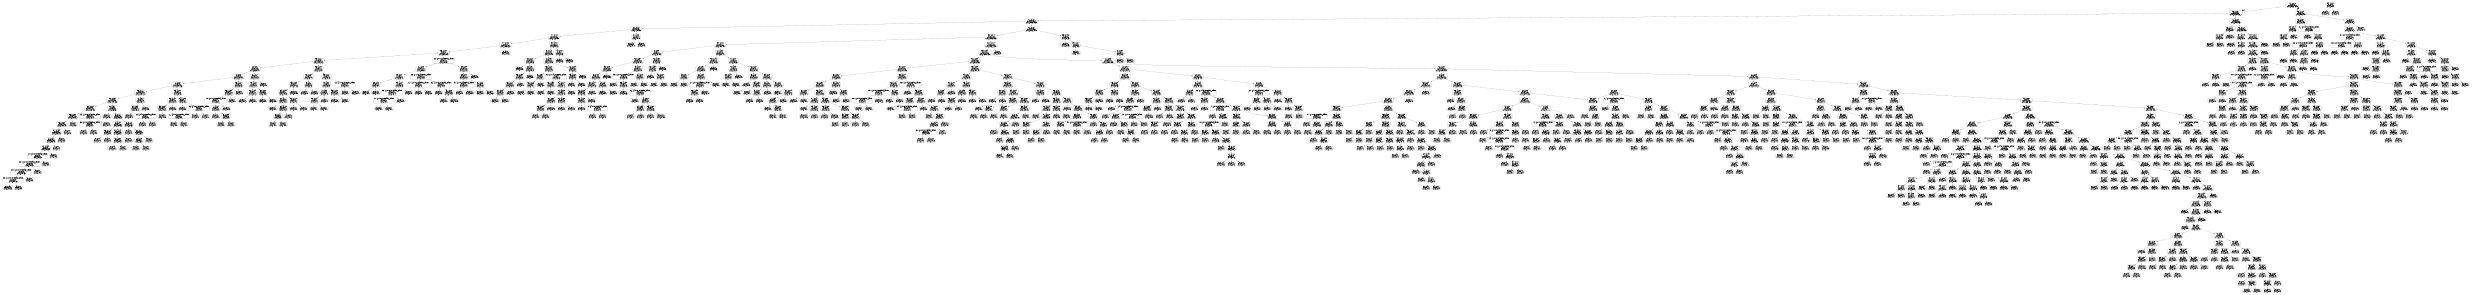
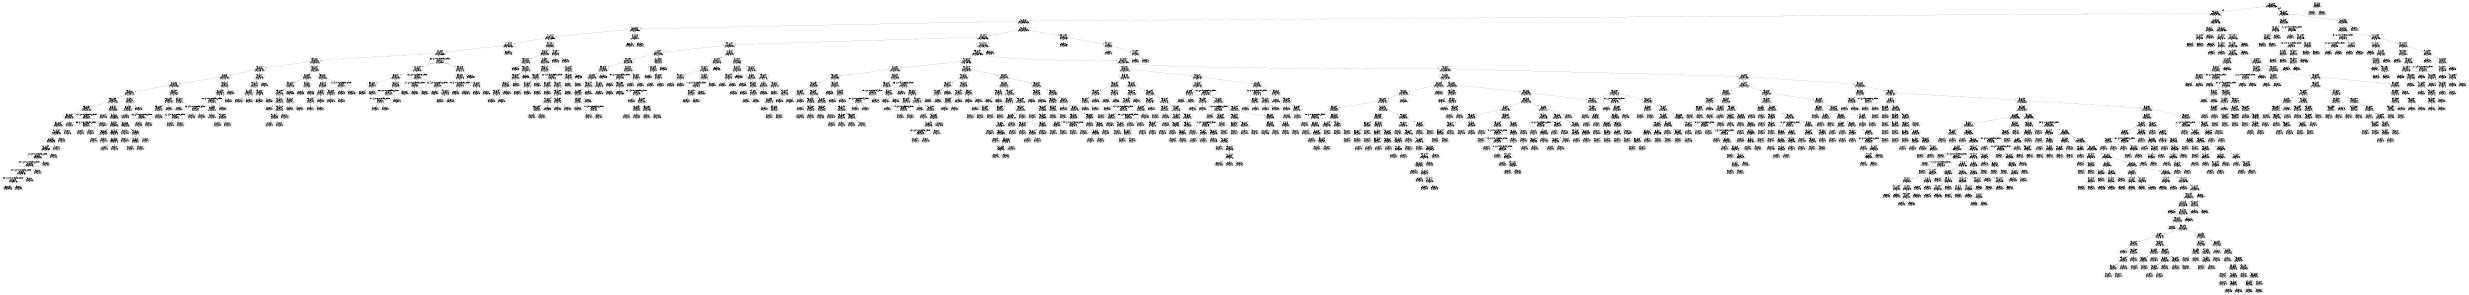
(2093, 156) -> none
